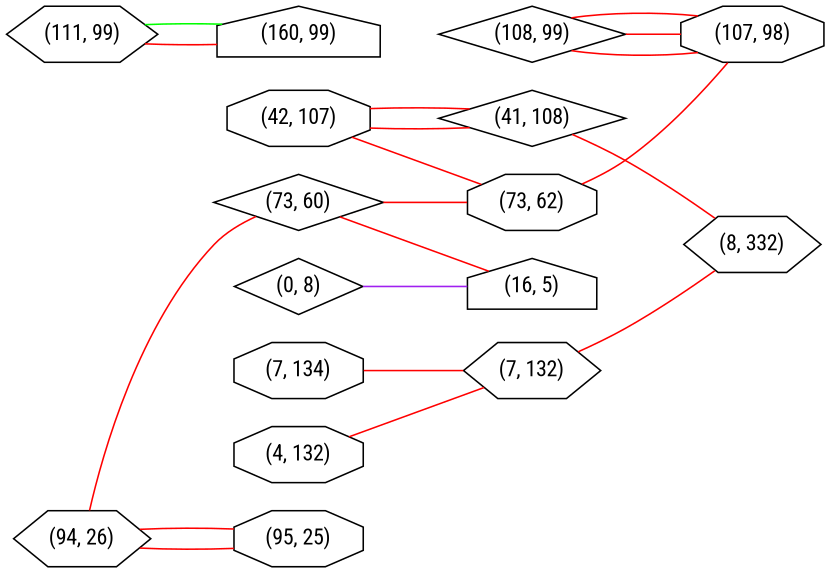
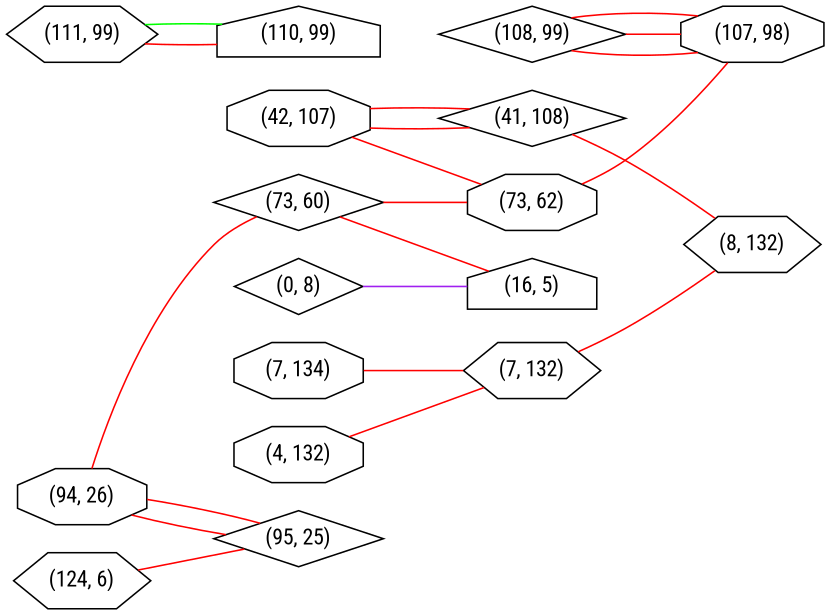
(299, 34) -> (299, 34)
(752, 244) -> (752, 244)
(82, 539) -> (82, 497)
(299, 539) -> (299, 539)
none -> (82, 581)
